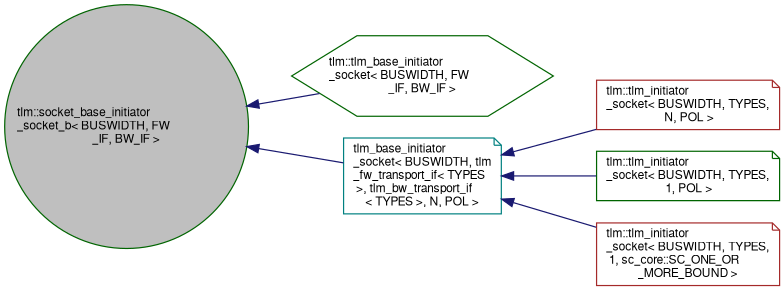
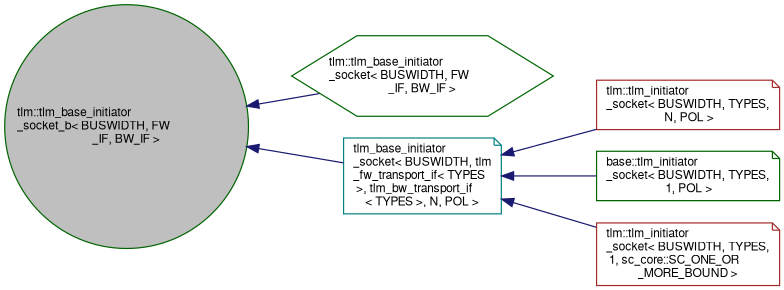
(127, 127) -> (127, 127)
(688, 176) -> (688, 176)
